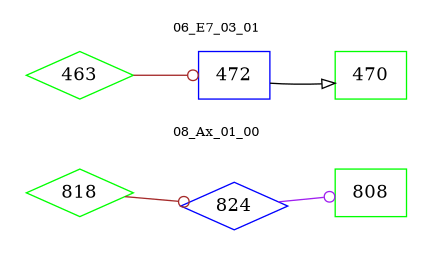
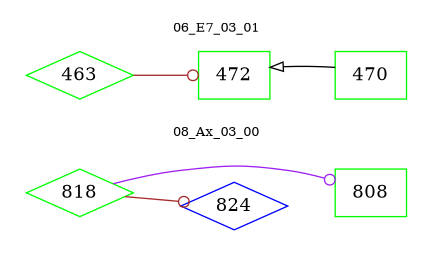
(234, 75) -> (234, 75)
(296, 84) -> (309, 66)
(216, 133) -> (216, 133)
(301, 200) -> (219, 167)
